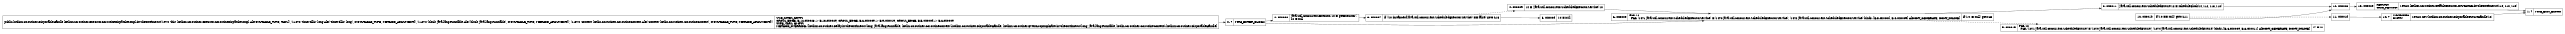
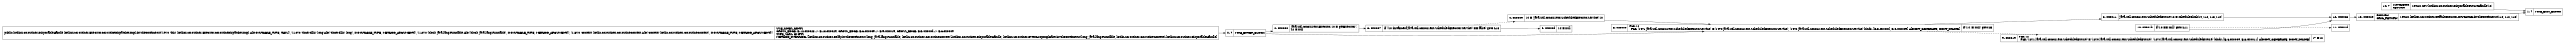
(2365, 17) -> none
(2398, 19) -> (2399, 8)
